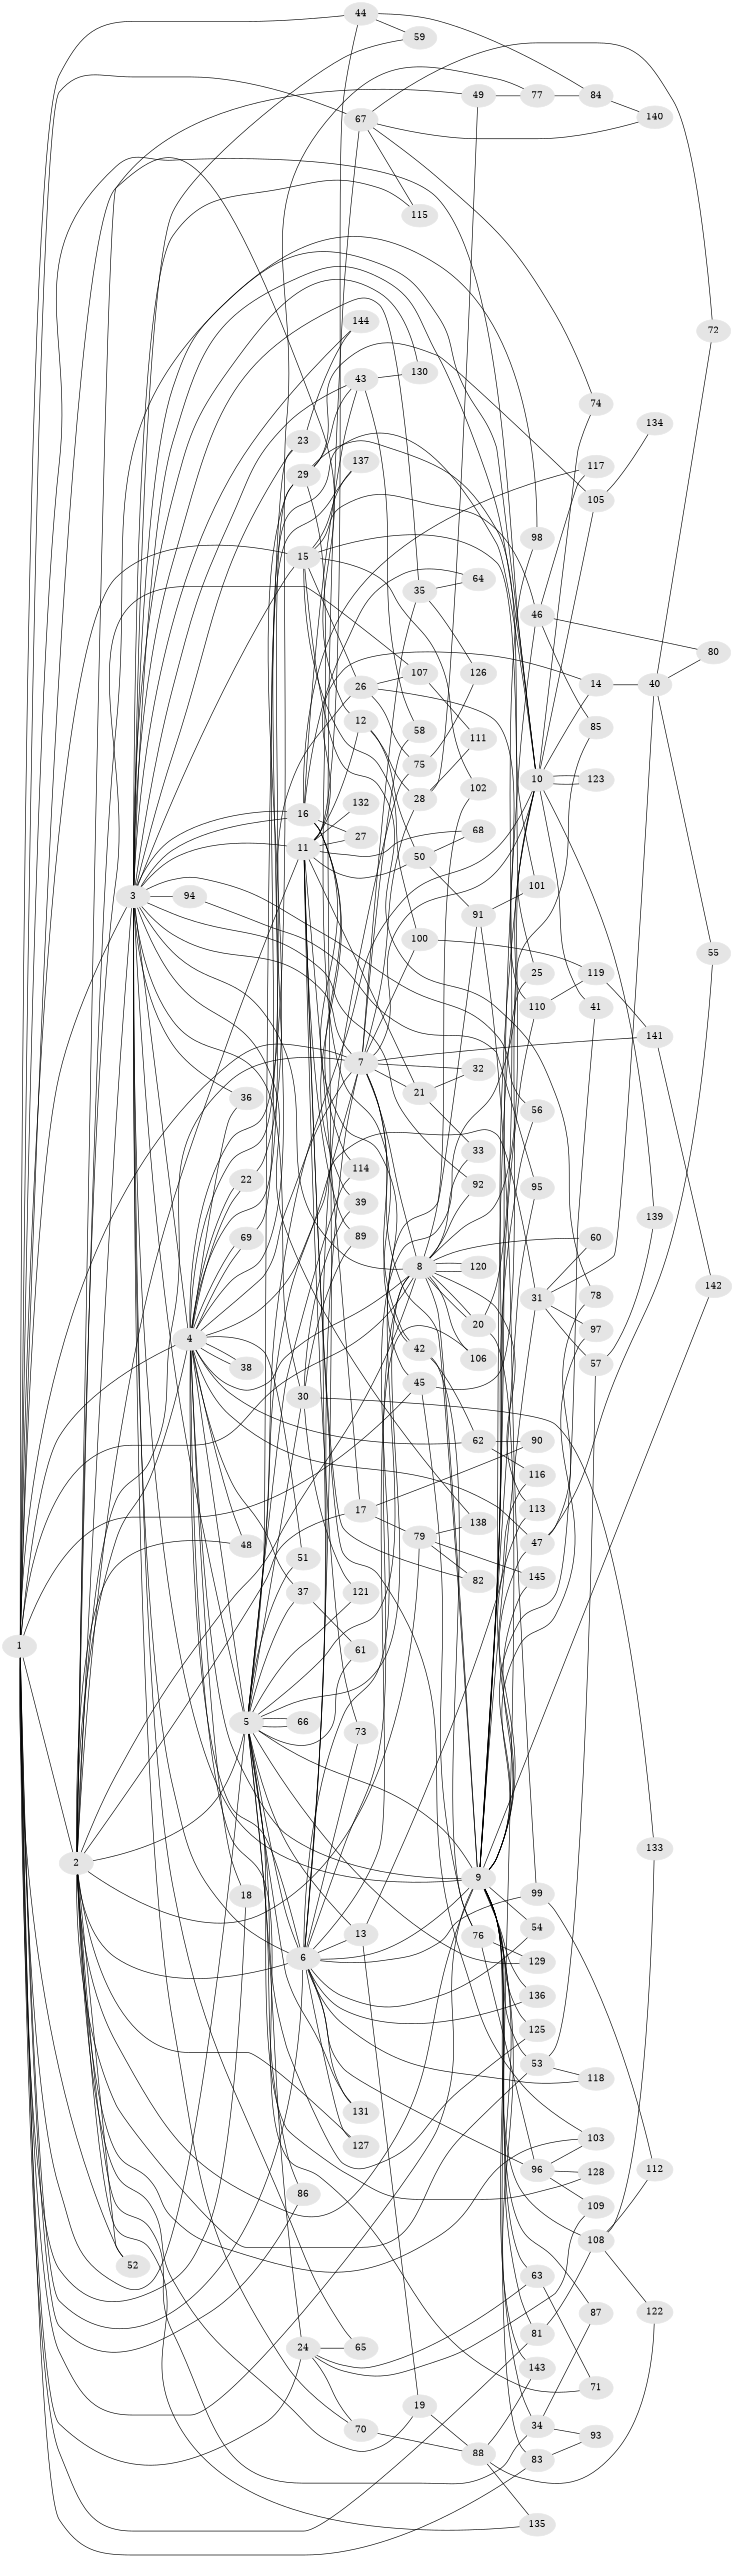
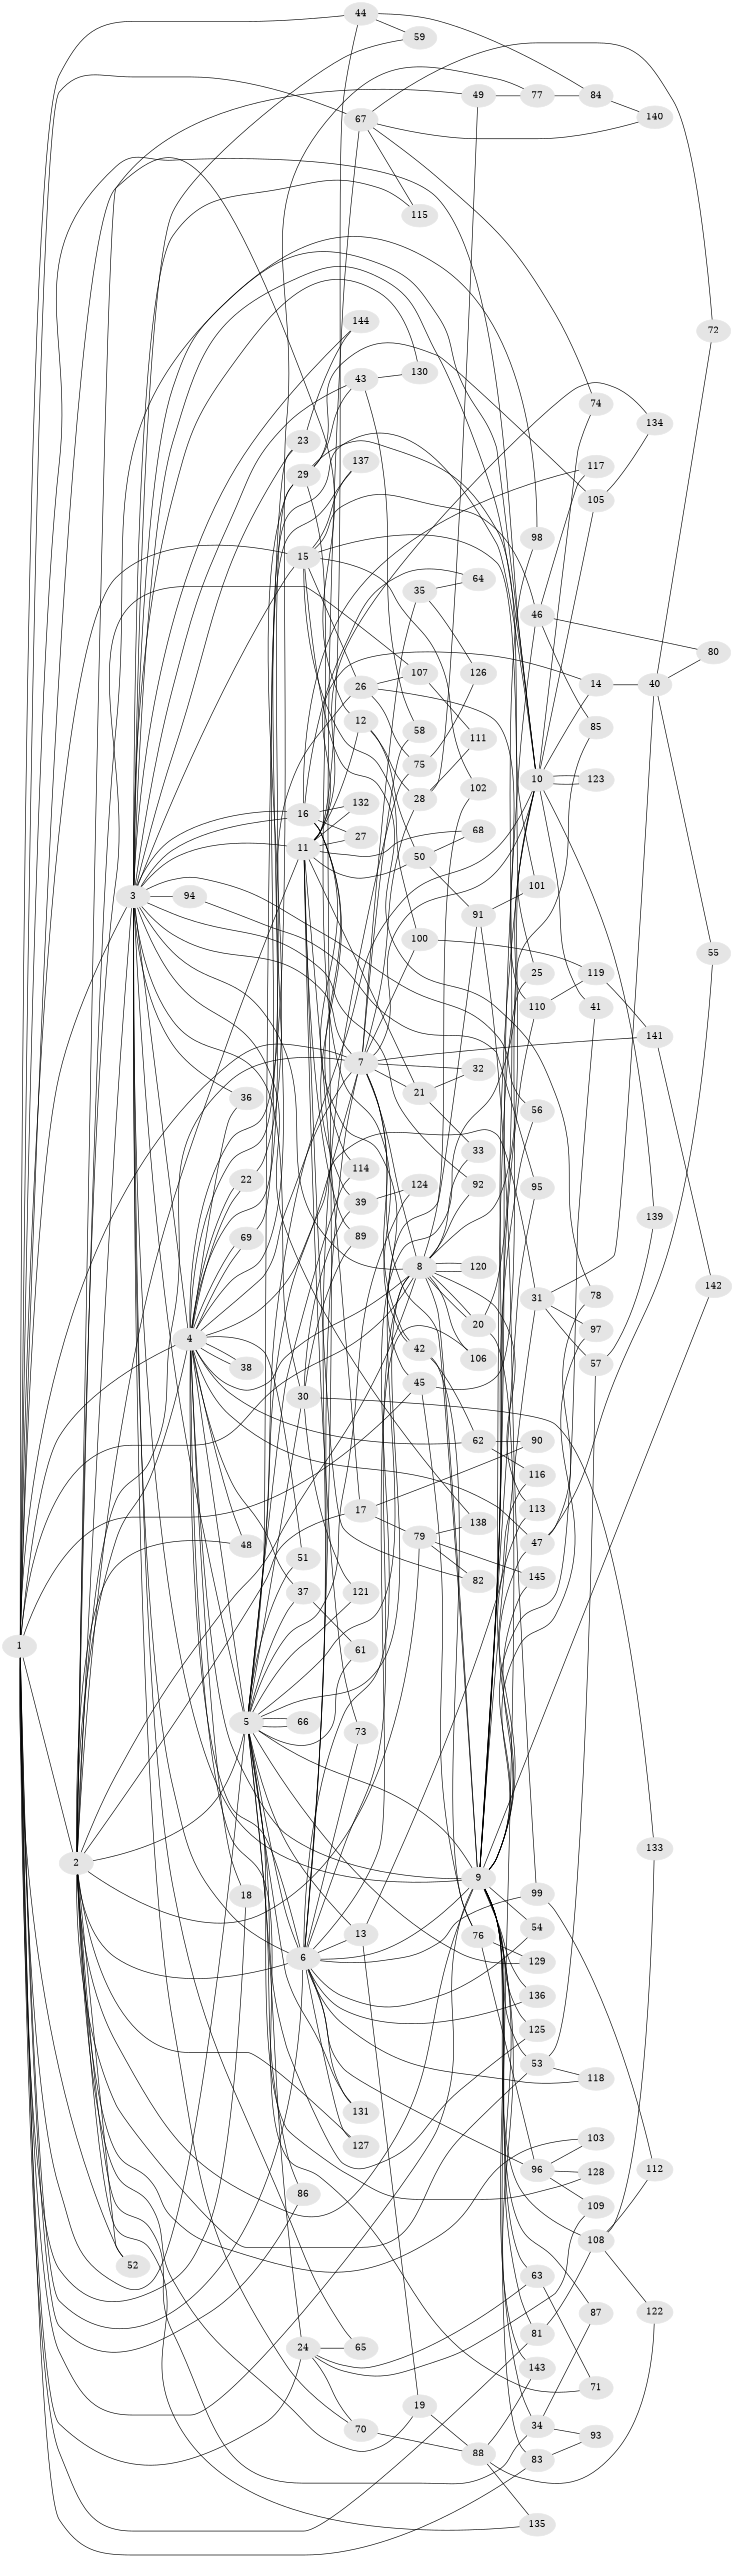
(222, 413) -> none
(319, 616) -> (337, 808)
none -> (420, 1185)
(596, 1238) -> none
(340, 1536) -> (412, 552)
